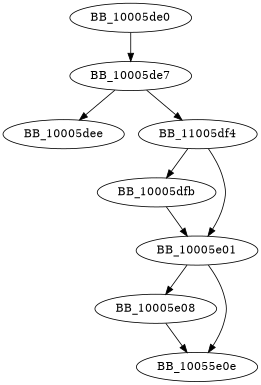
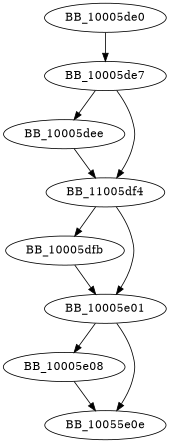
none -> (82, 160)
